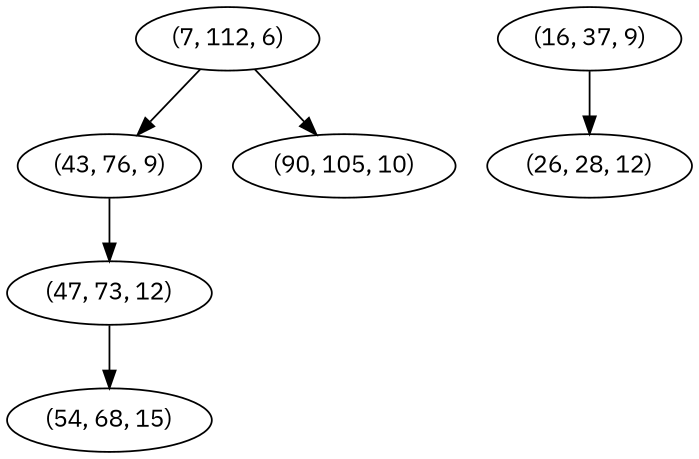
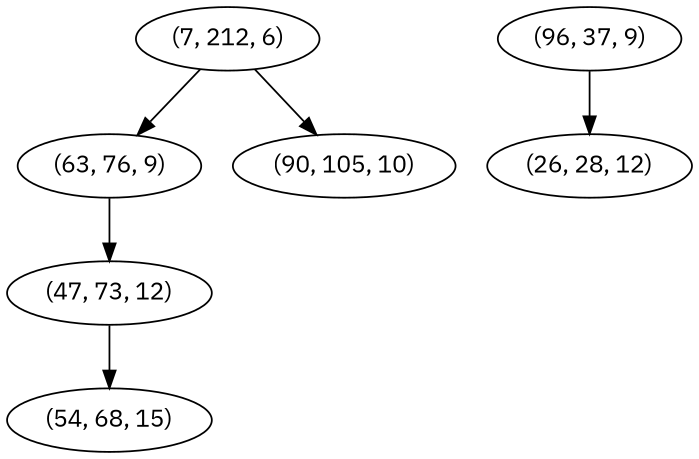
(228, 39) -> (228, 39)
(590, 39) -> (590, 39)
(109, 166) -> (109, 166)
